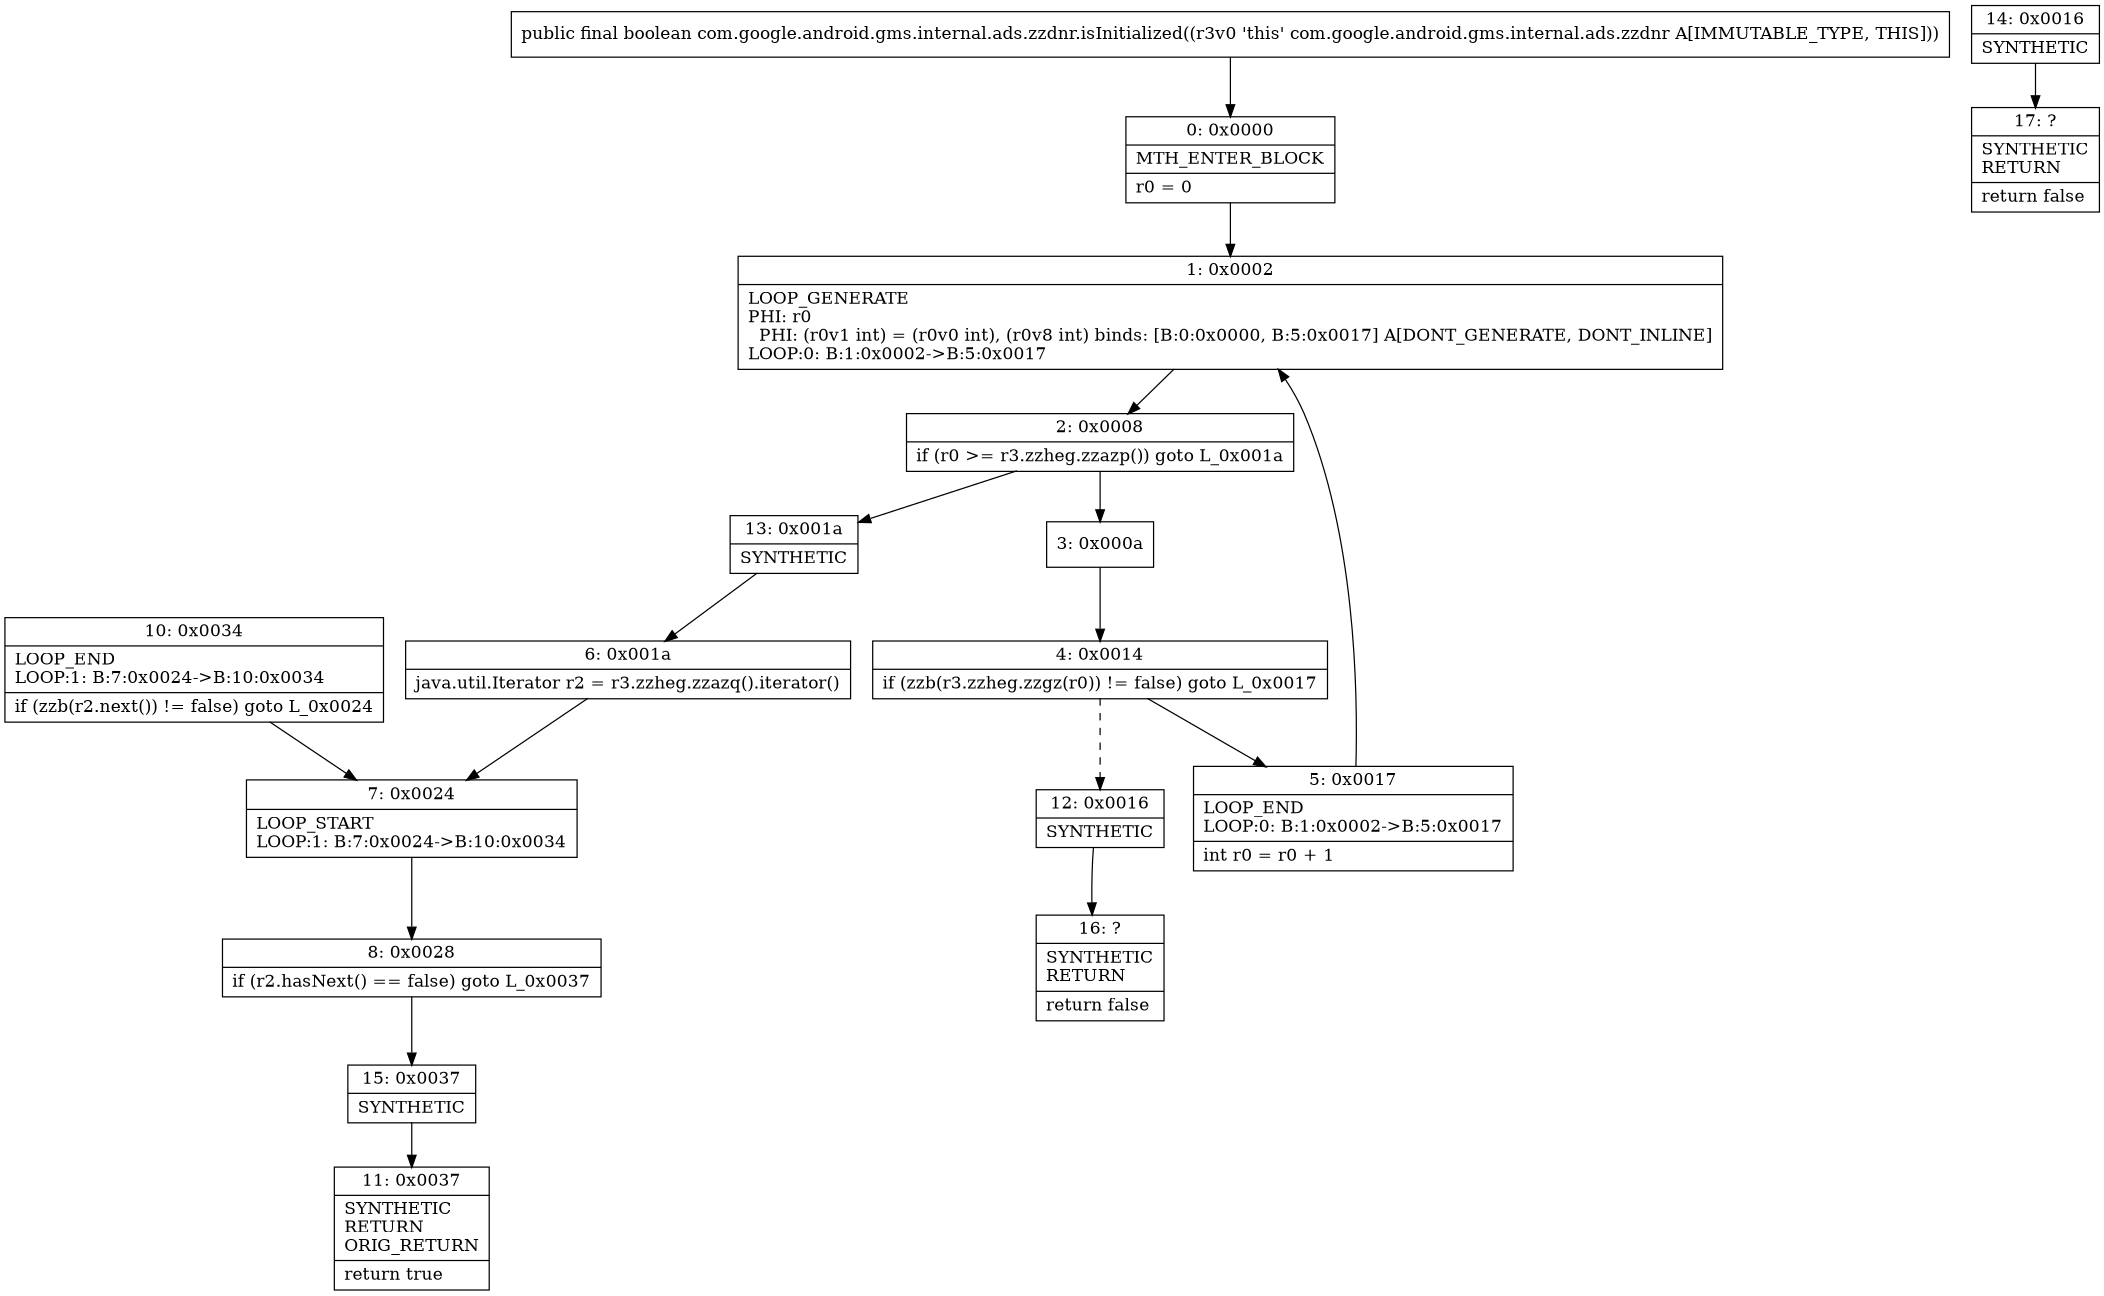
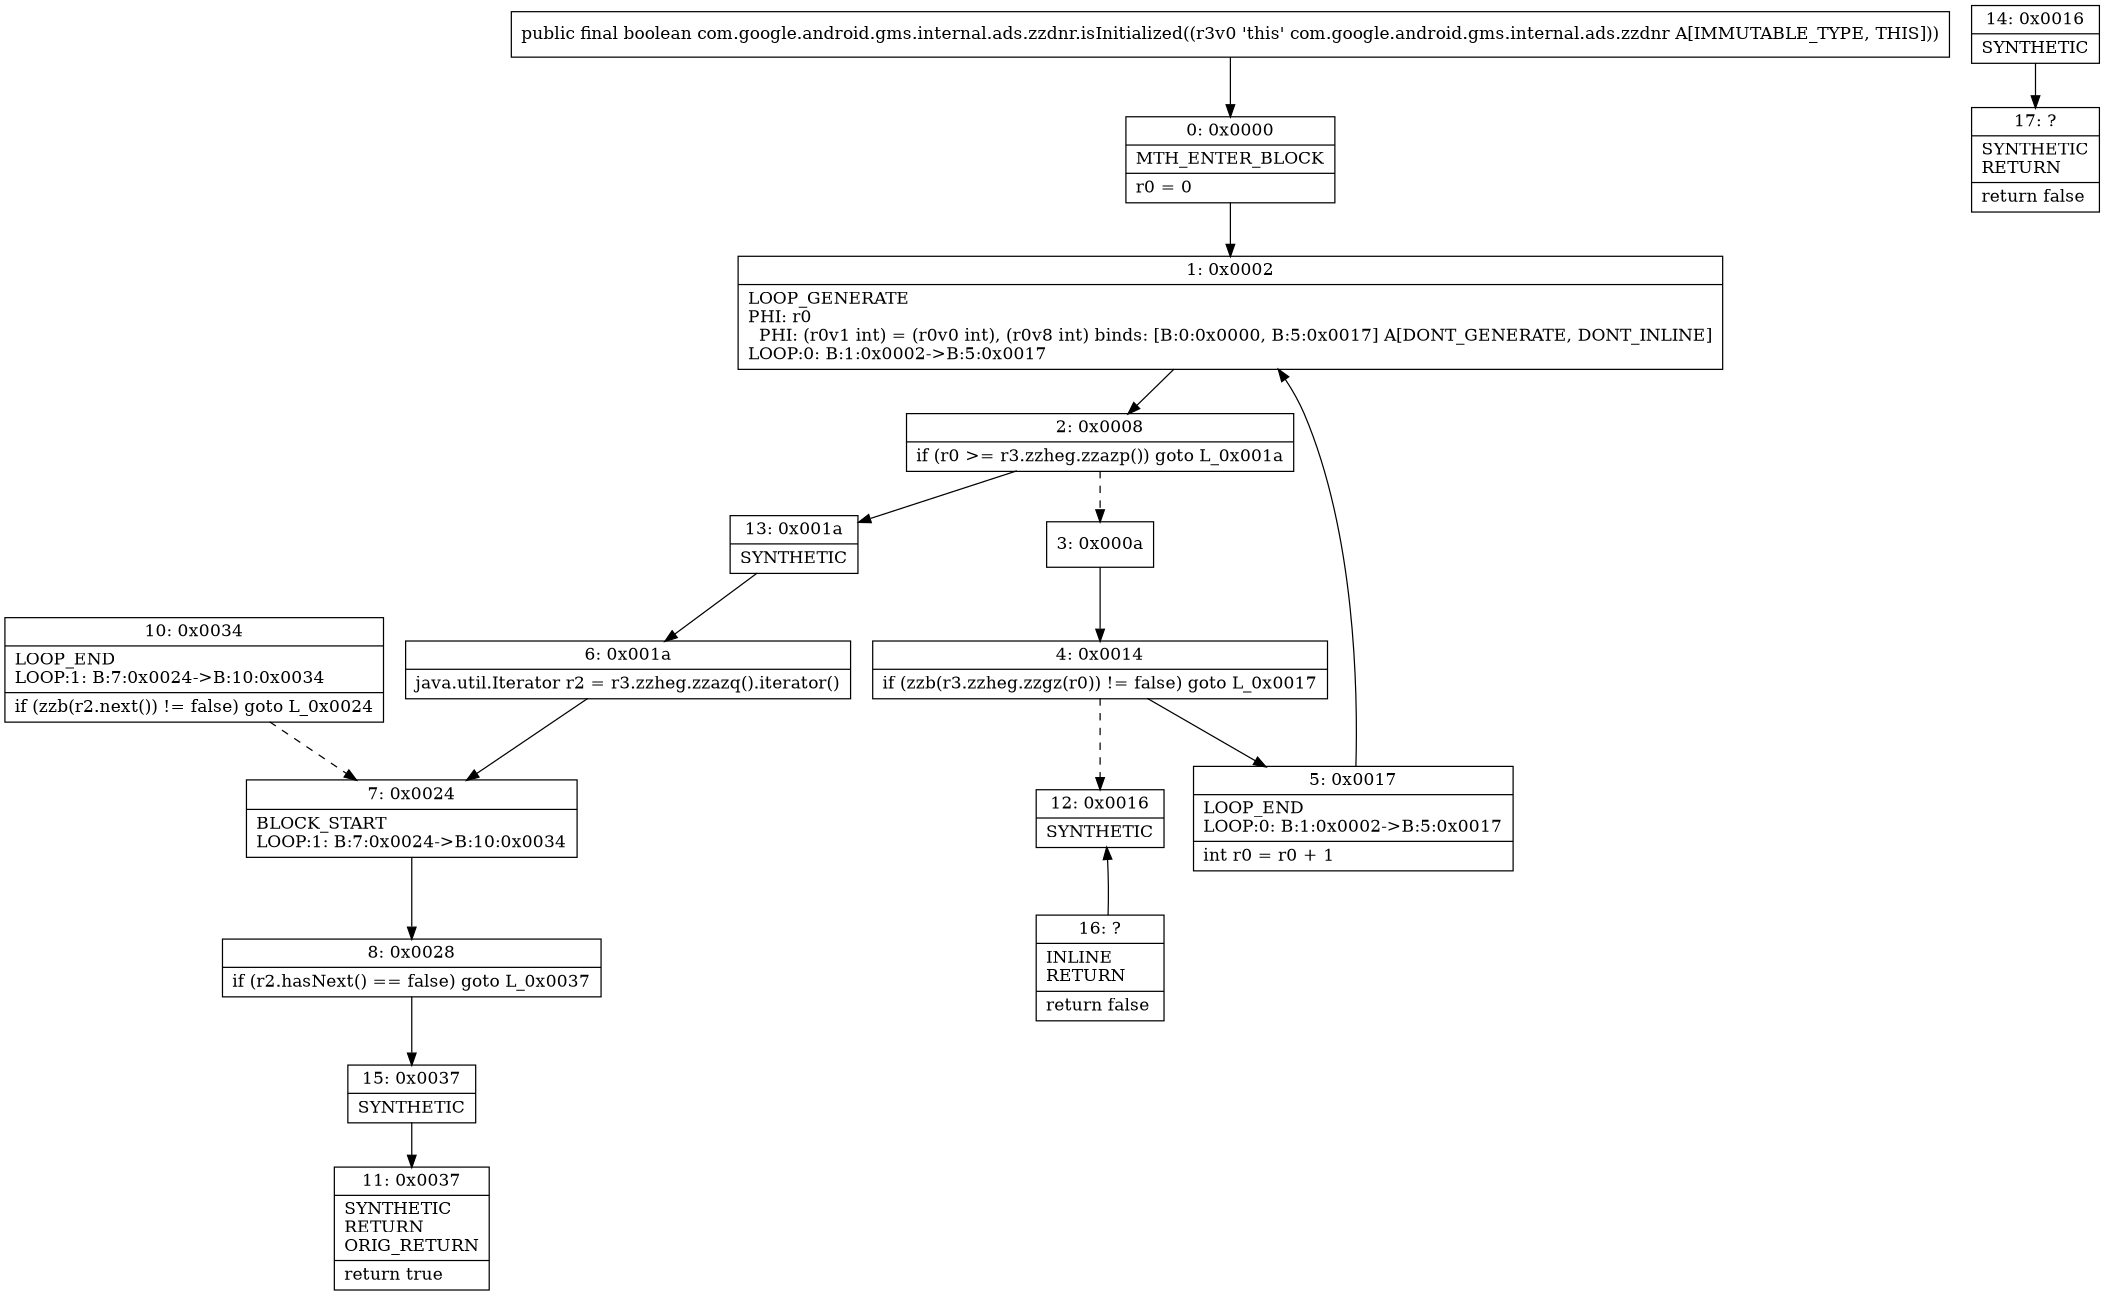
(1100, 490) -> (1100, 490)
(308, 748) -> (308, 748)
(315, 824) -> (321, 824)
(1092, 875) -> (1108, 887)
(1100, 958) -> (1080, 958)
